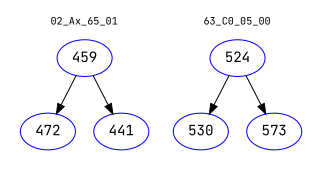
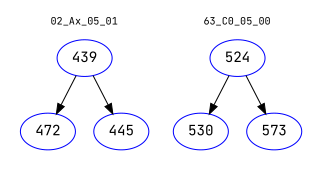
(85, 22) -> (85, 22)
(85, 58) -> (85, 58)
(121, 132) -> (121, 132)
